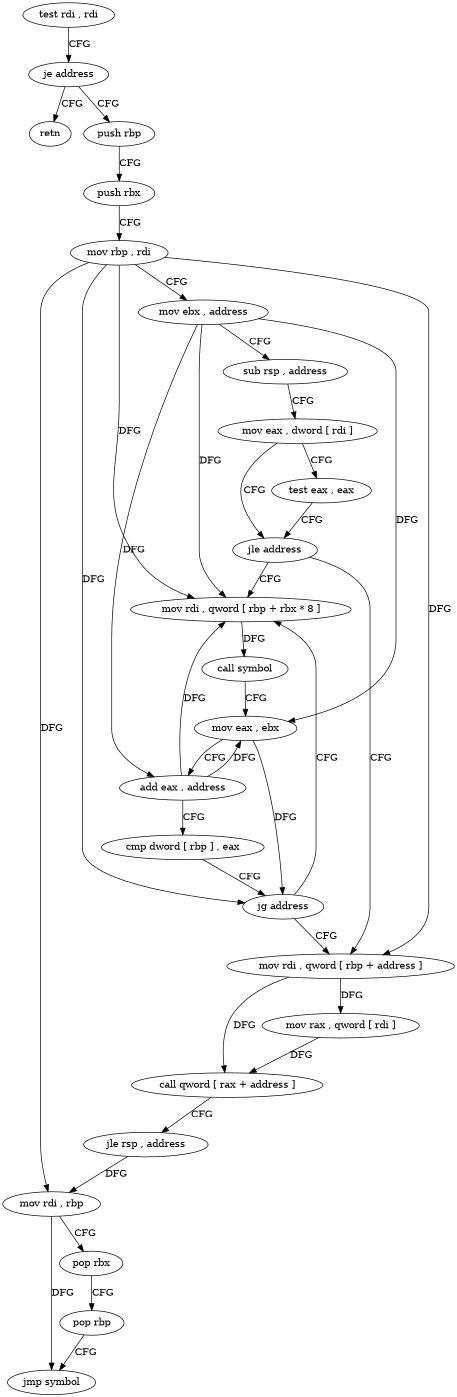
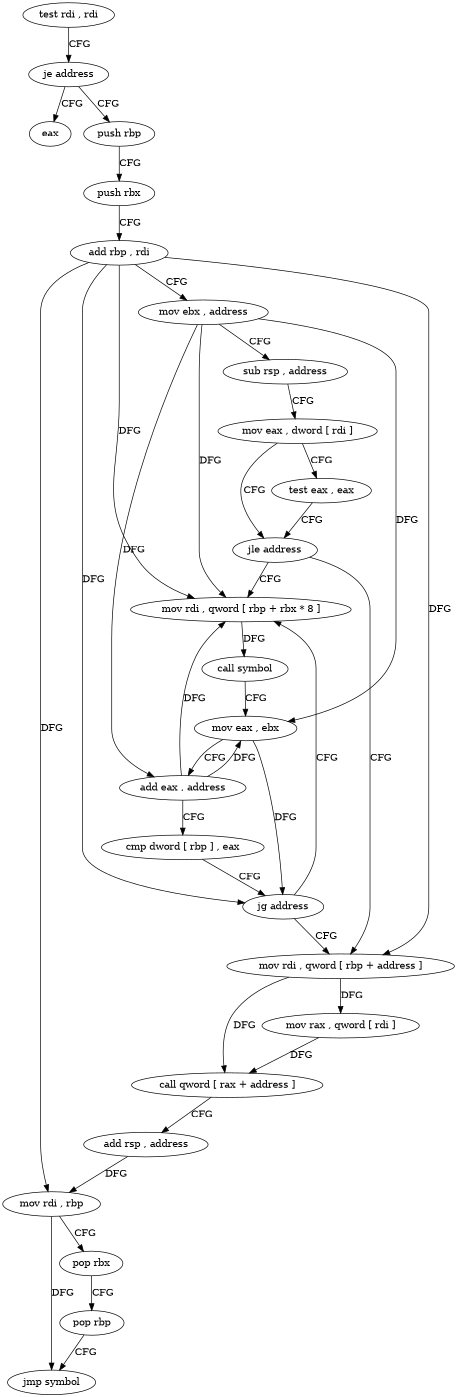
(50, 134) -> (50, 134)
(119, 253) -> (119, 253)
(146, 1145) -> (146, 1145)
